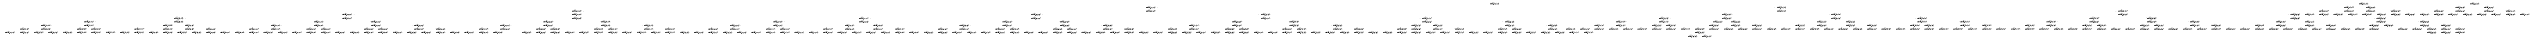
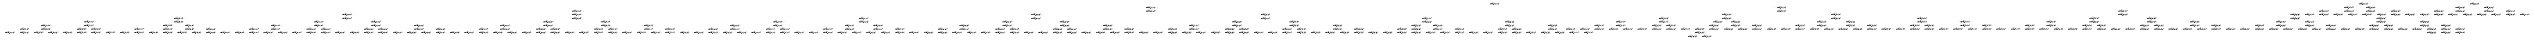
none -> (2388, 29)
none -> (512, 33)
